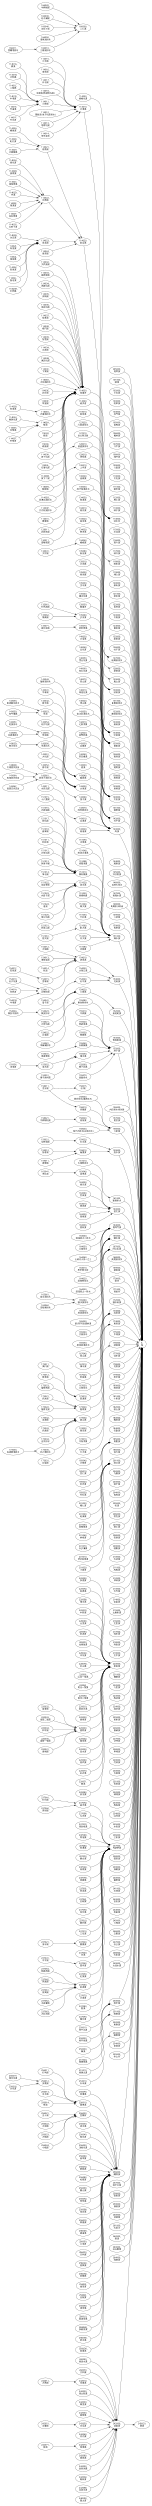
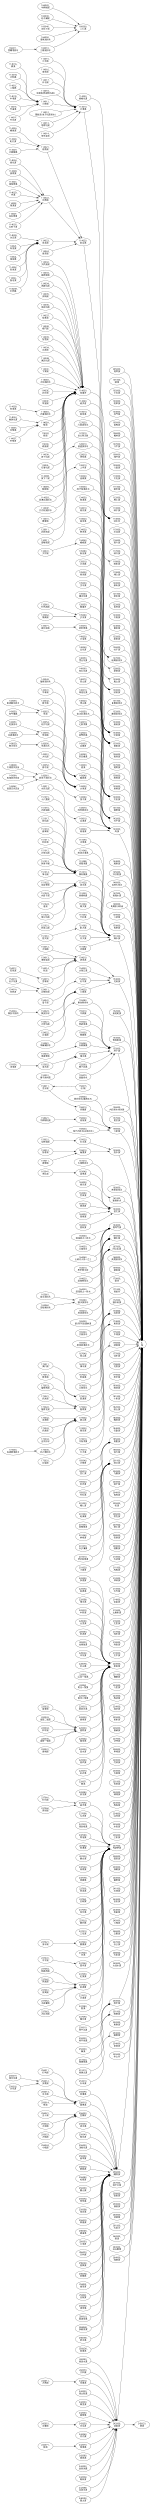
(103, 998) -> (99, 986)
(13, 1002) -> none
(64, 1088) -> (65, 1086)
none -> (117, 1189)
